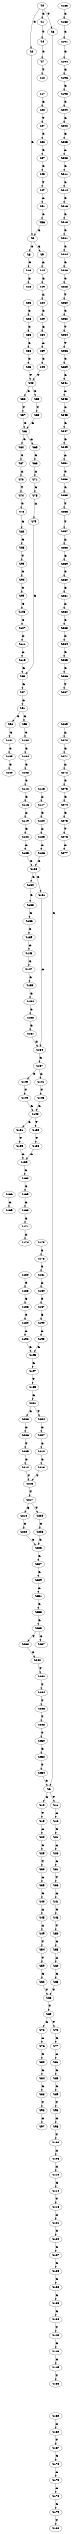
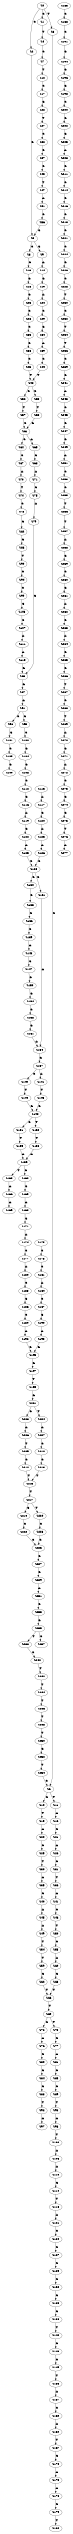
none -> (42, 85)
none -> (28, 294)
none -> (64, 709)
none -> (9, 1179)
none -> (25, 1259)
none -> (56, 2400)
